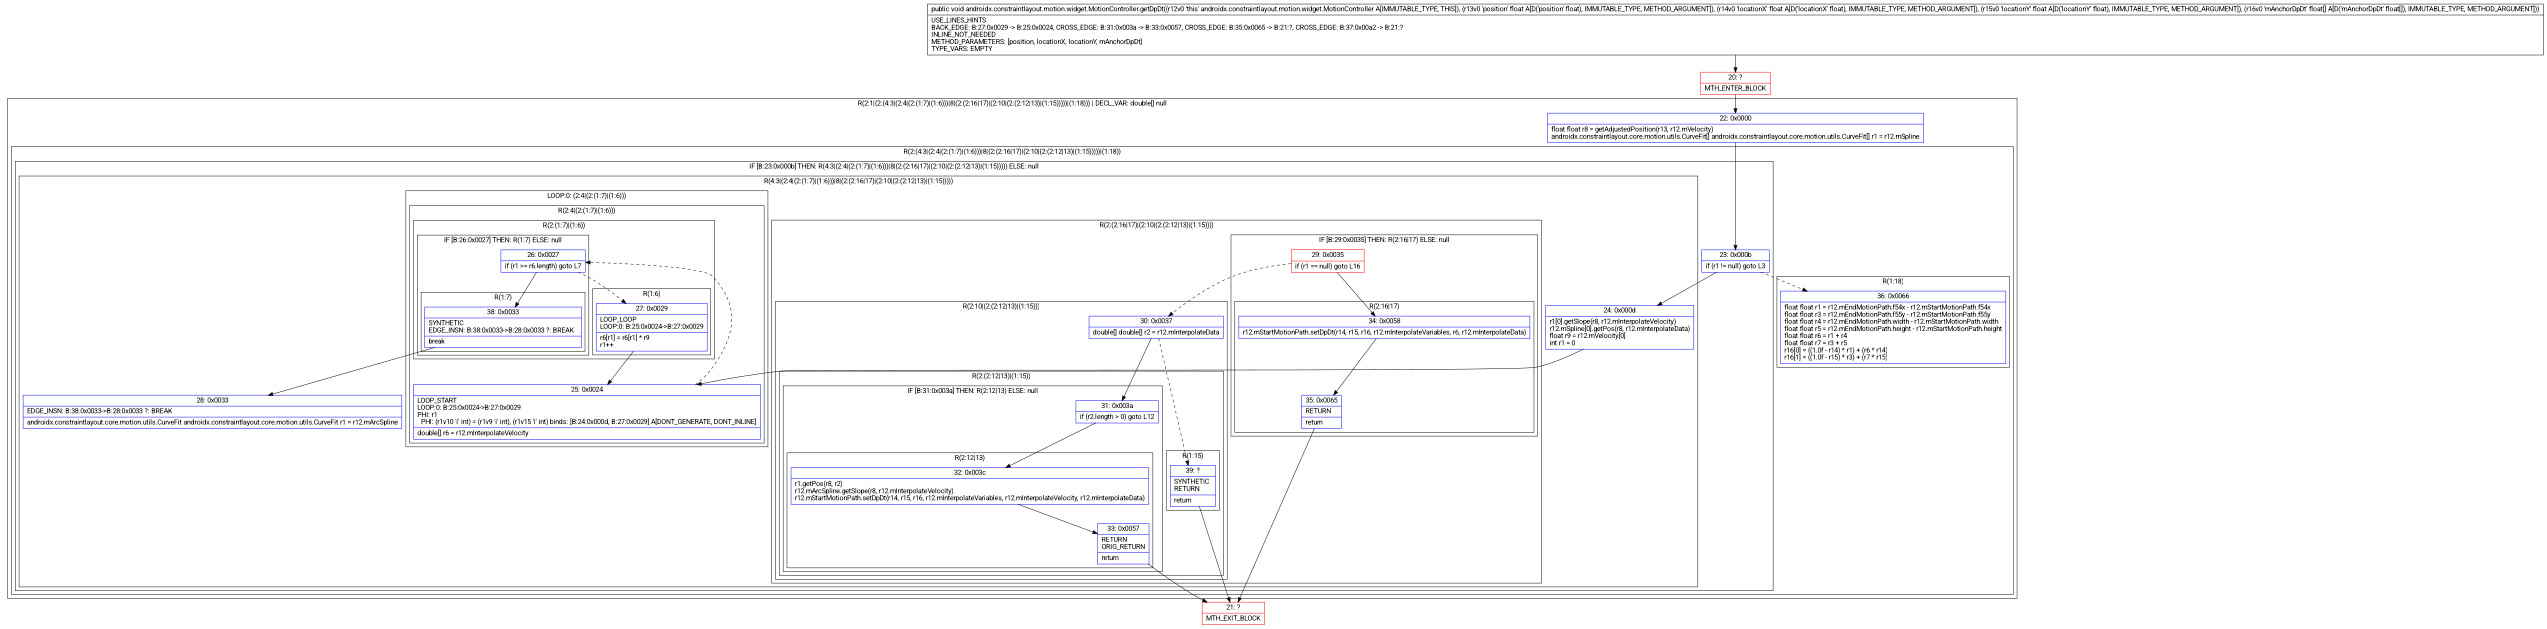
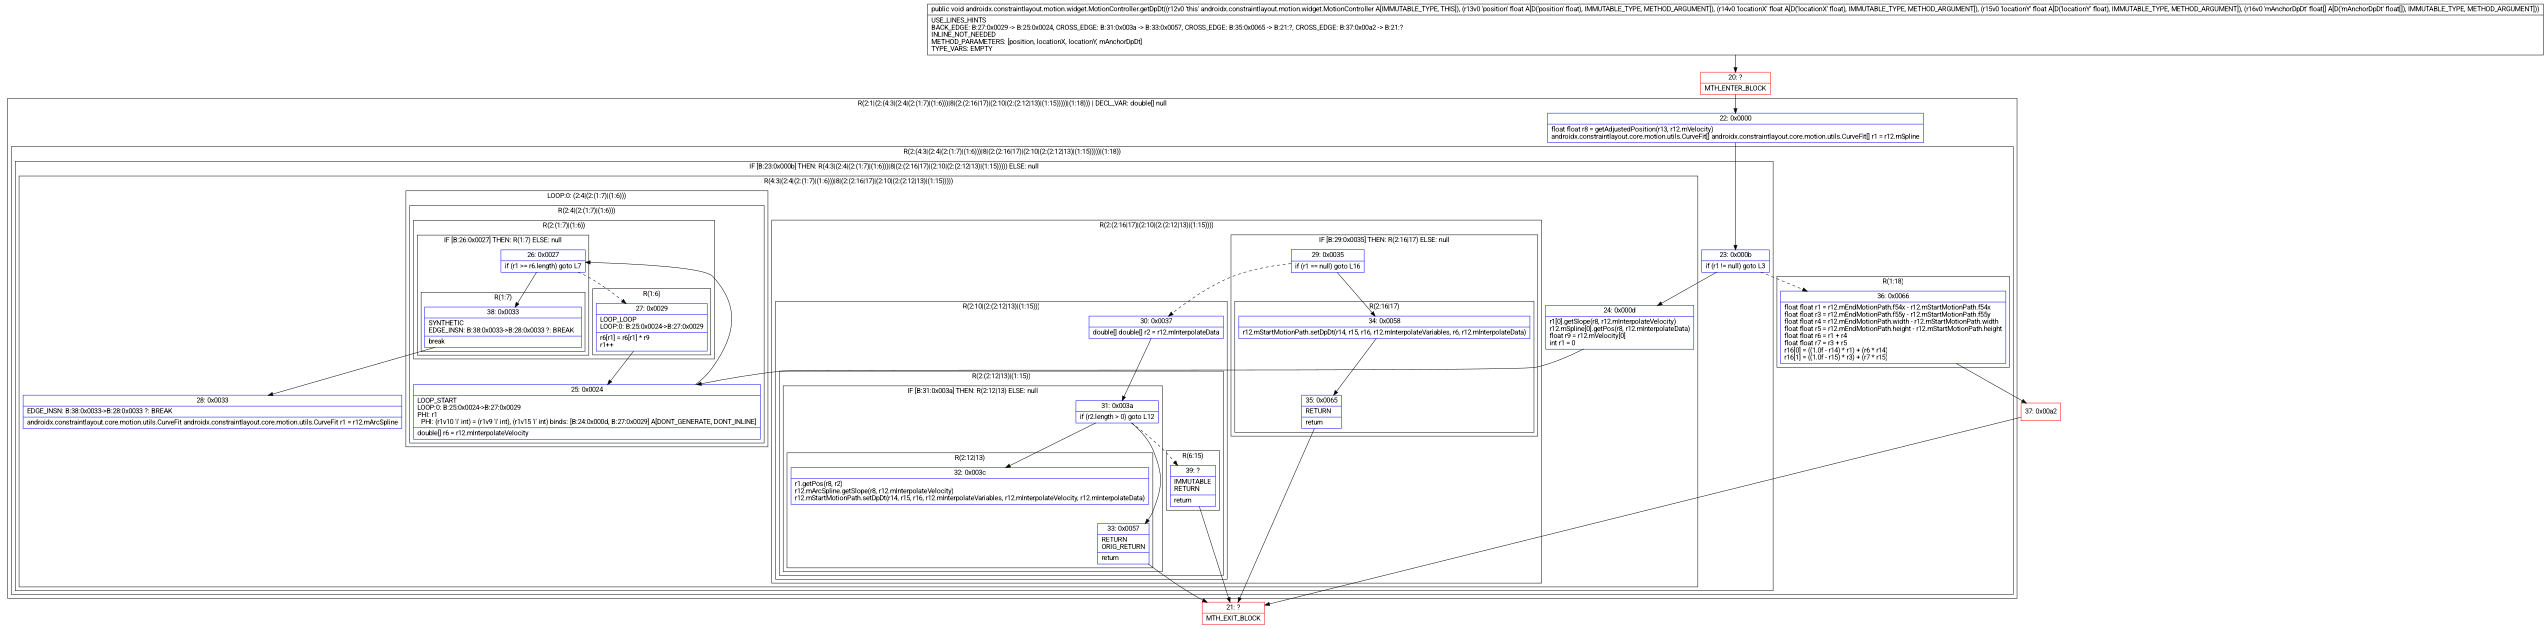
(1328, 261) -> (1328, 261)
(708, 274) -> (708, 274)
(1173, 400) -> (1154, 441)
none -> (2041, 412)
(1193, 456) -> (1193, 456)
(1192, 482) -> (1193, 482)
(1055, 518) -> (1159, 468)
